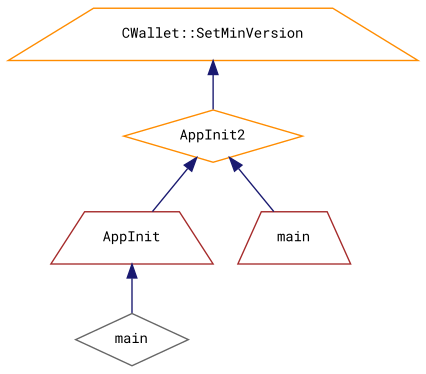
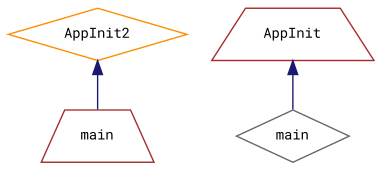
(213, 34) -> none
(170, 190) -> none
